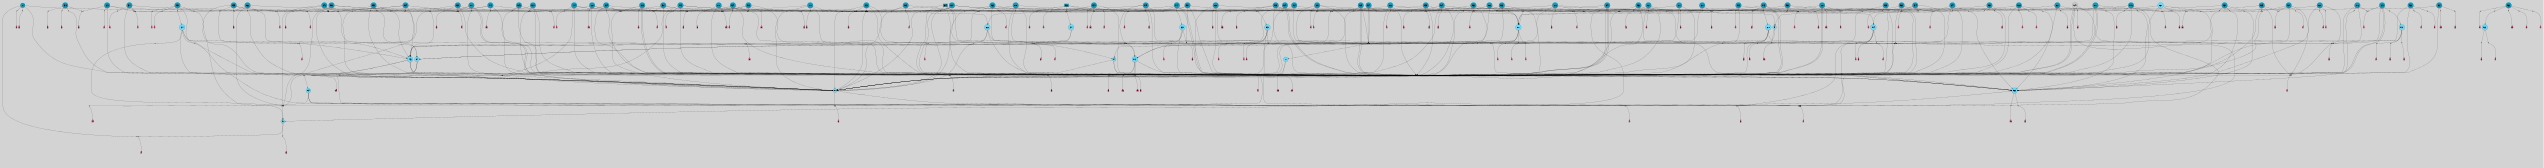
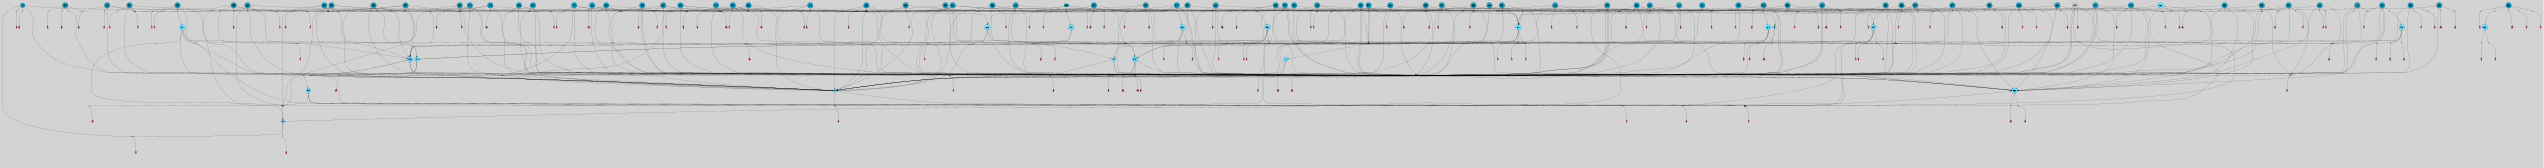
(945, 5) -> (945, 5)
